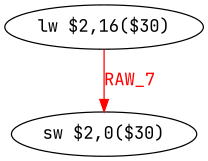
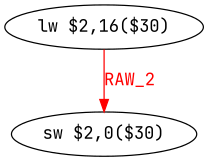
(130, 81) -> (130, 81)
